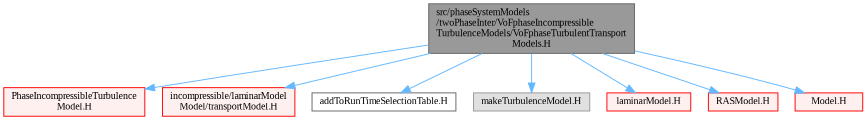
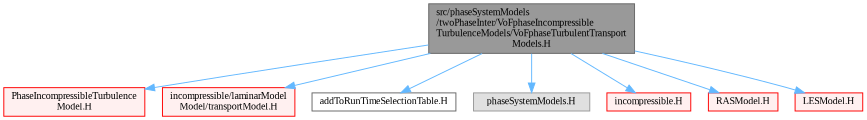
(532, 102) -> (532, 102)
(649, 102) -> (649, 102)
(829, 102) -> (829, 102)
